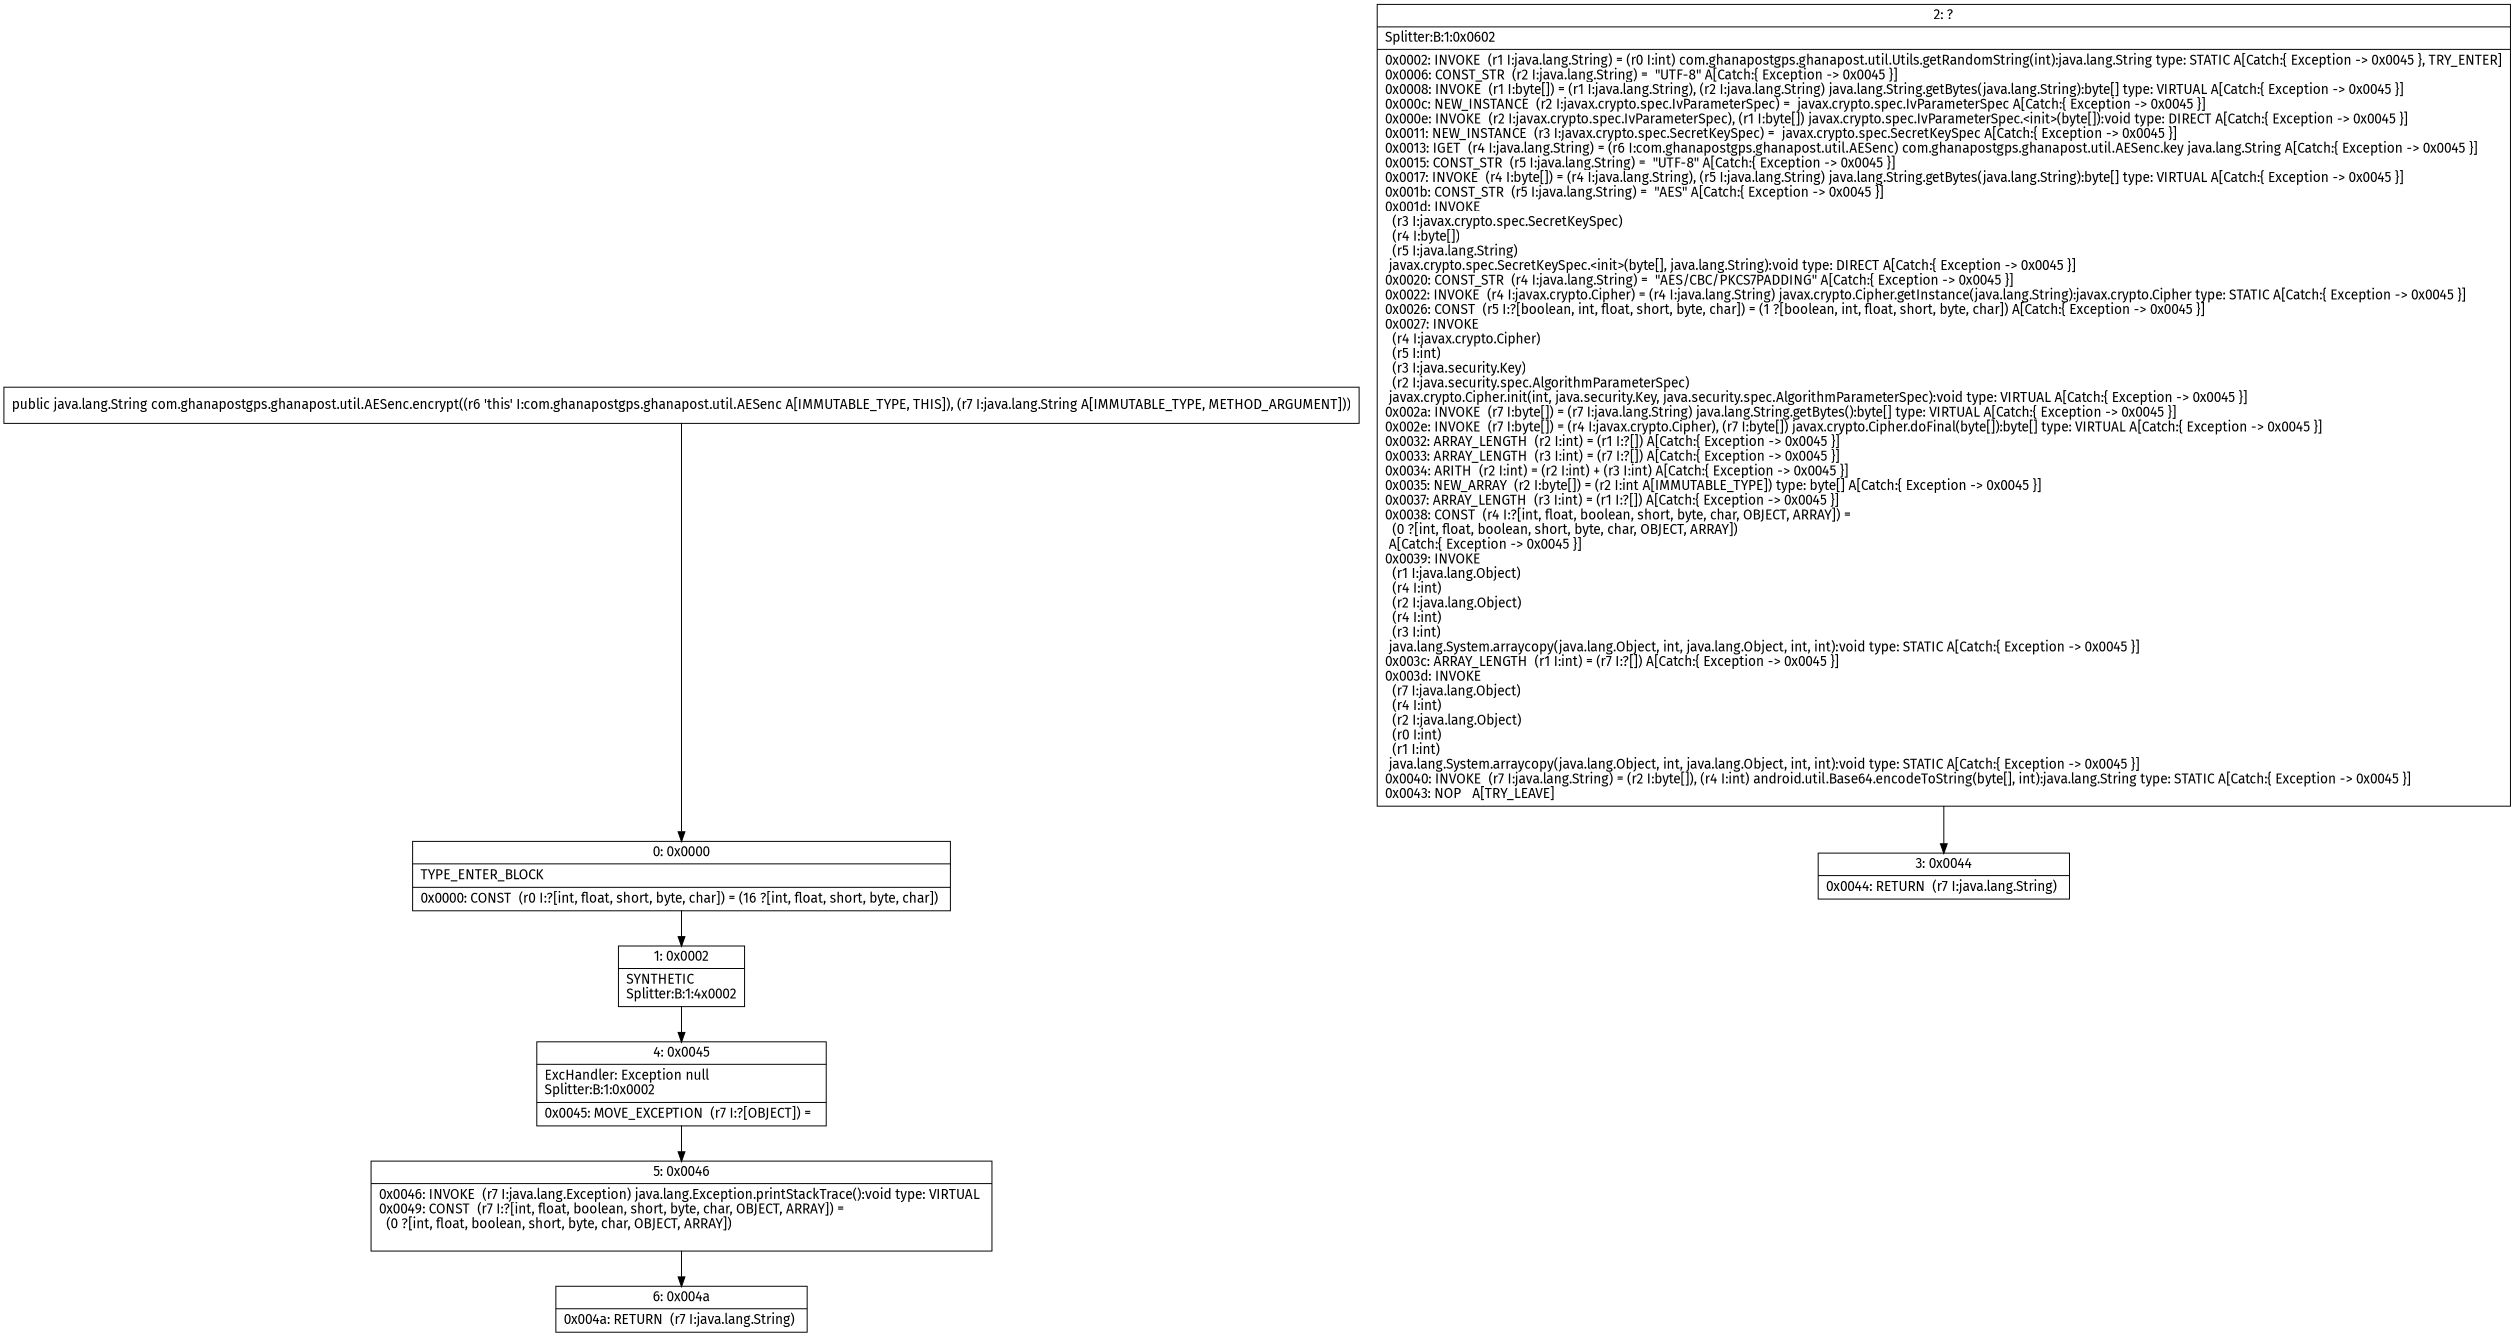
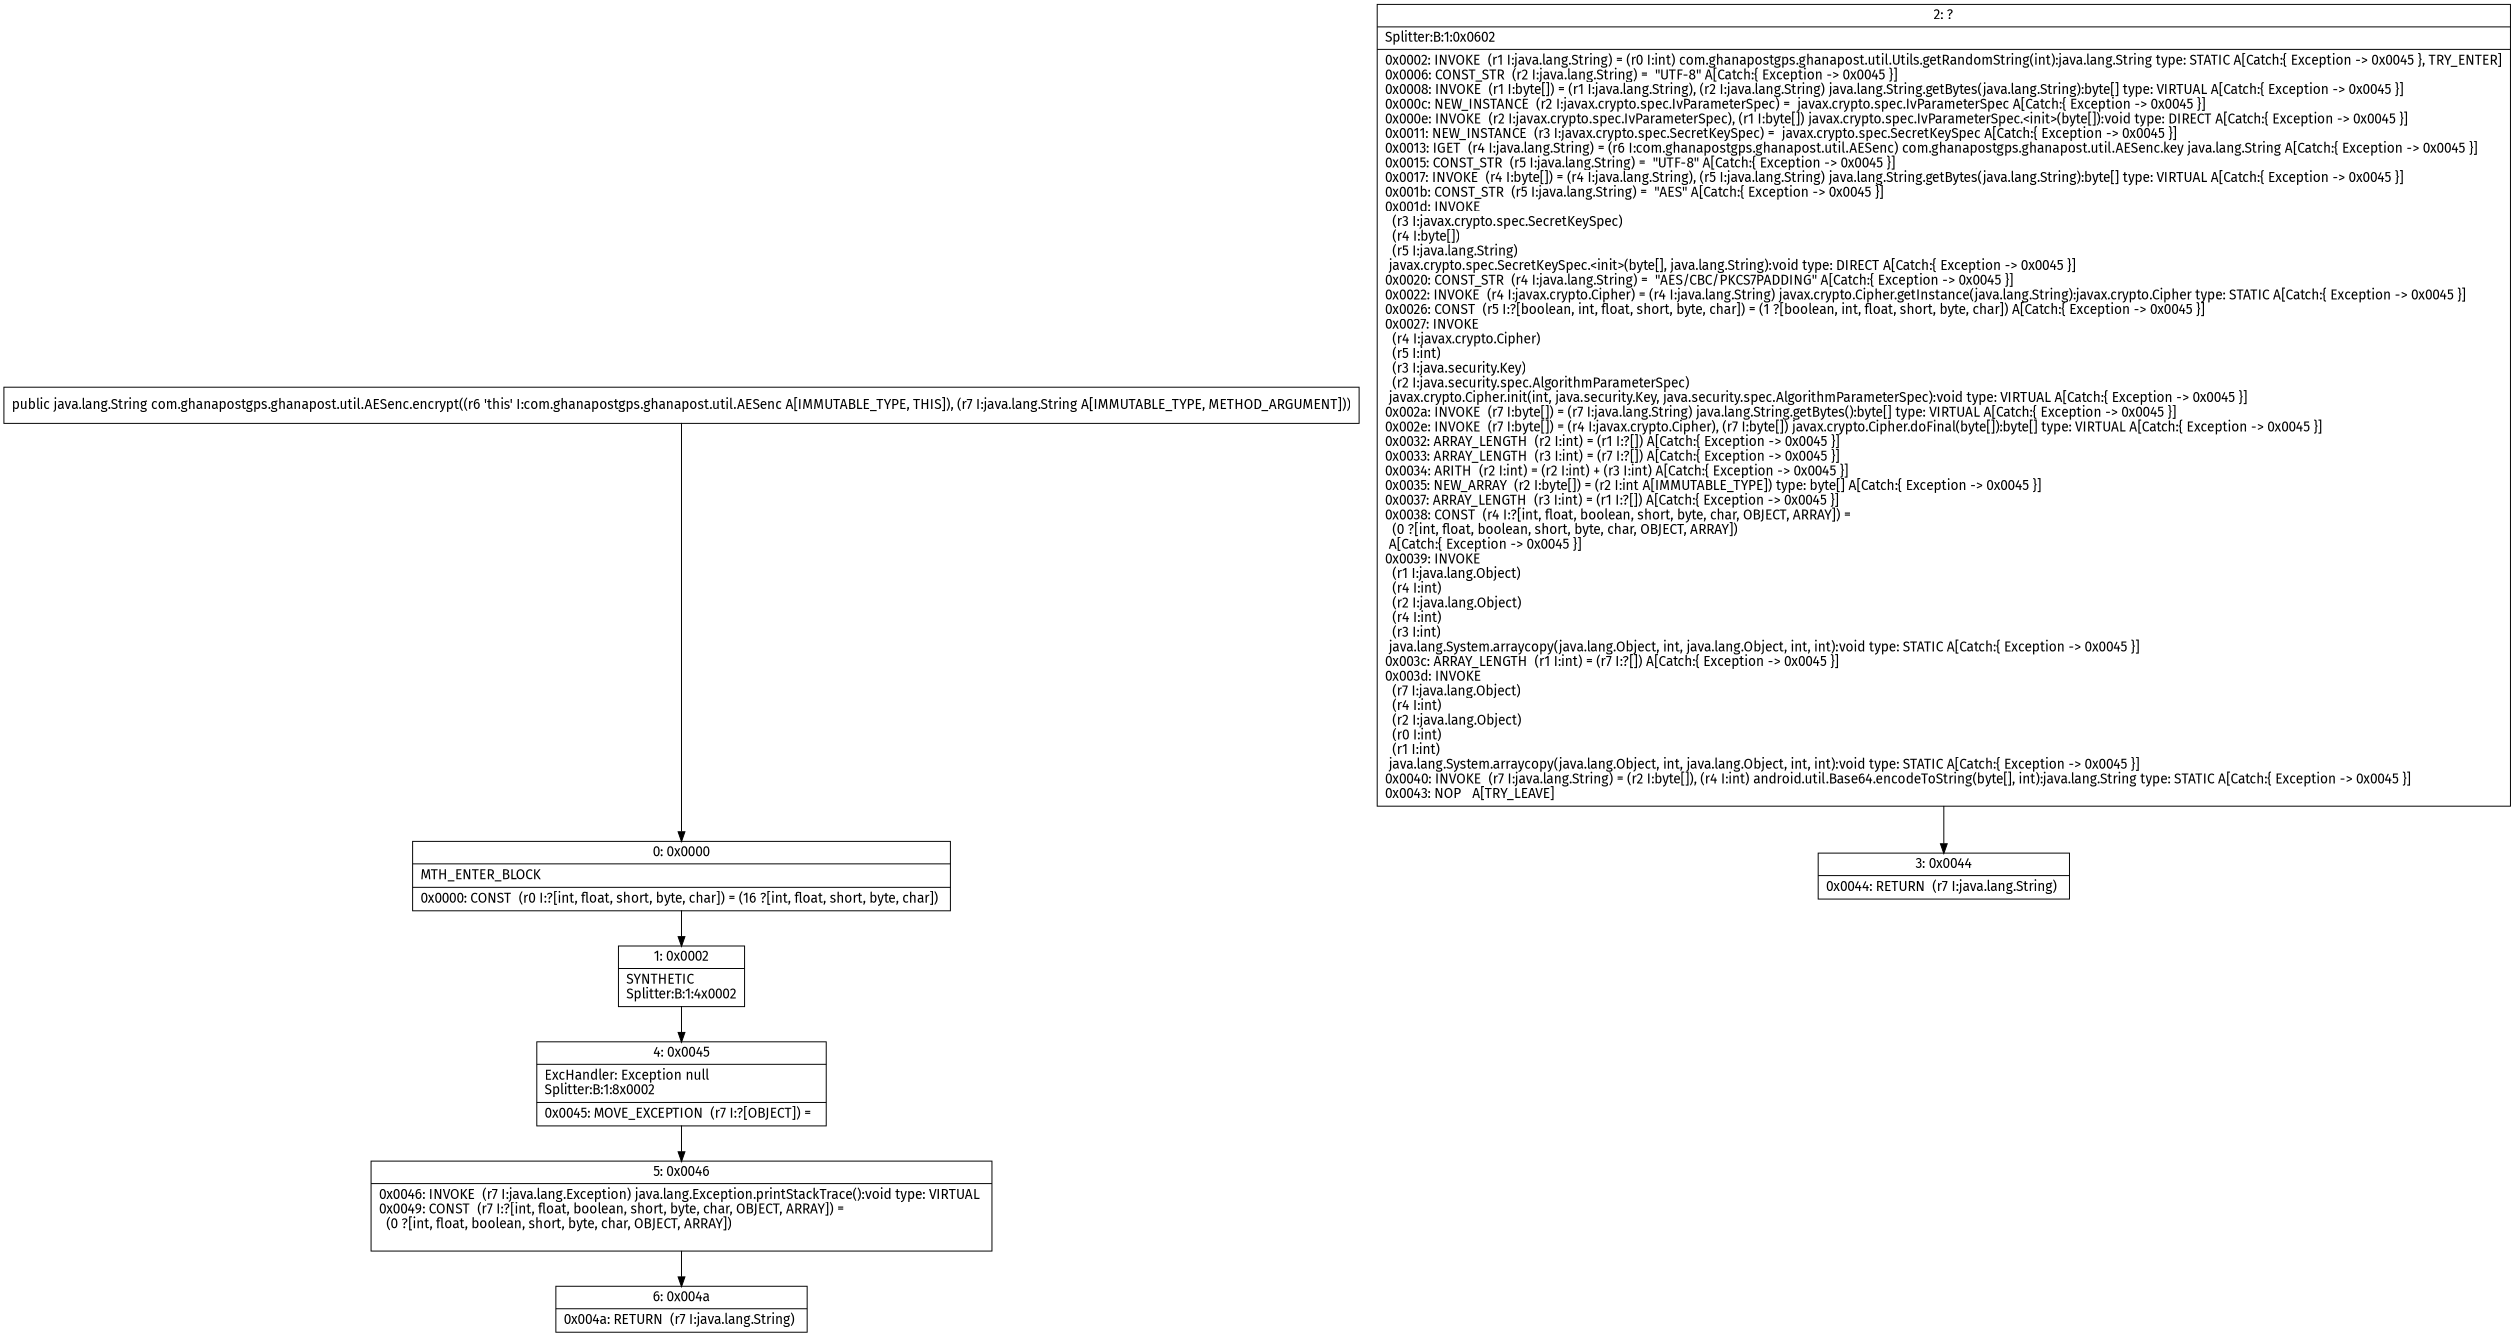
(483, 875) -> (481, 875)
(600, 1090) -> (600, 1090)
